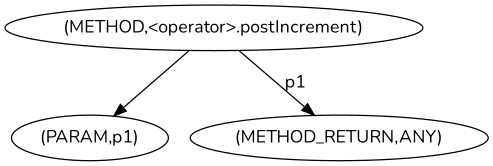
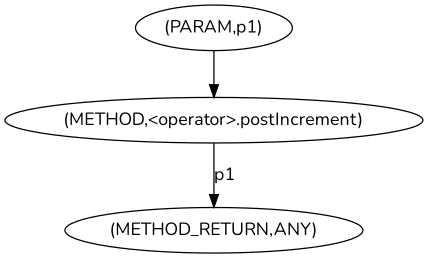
(156, 79) -> (214, 68)
